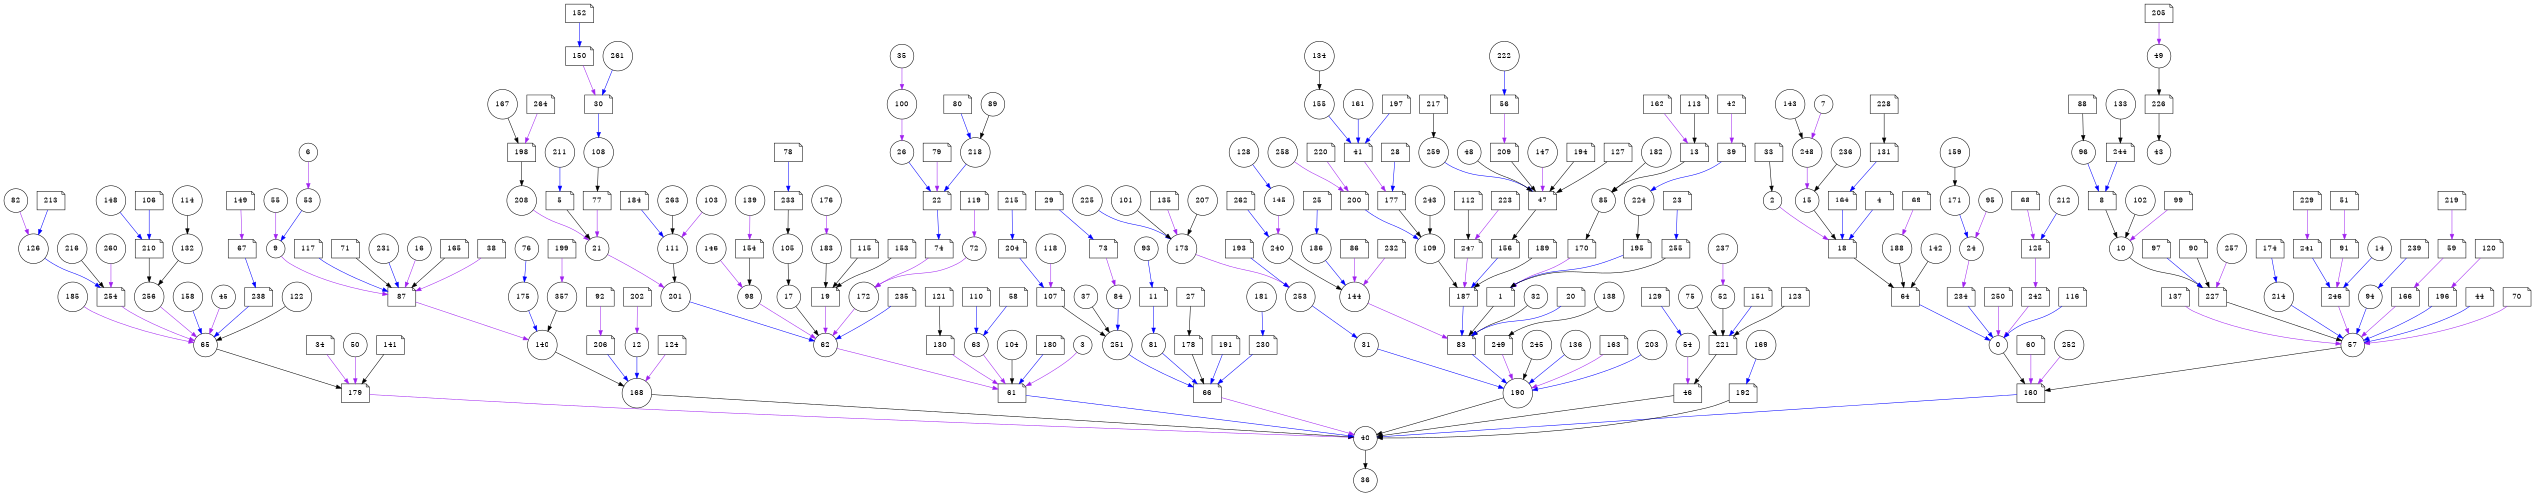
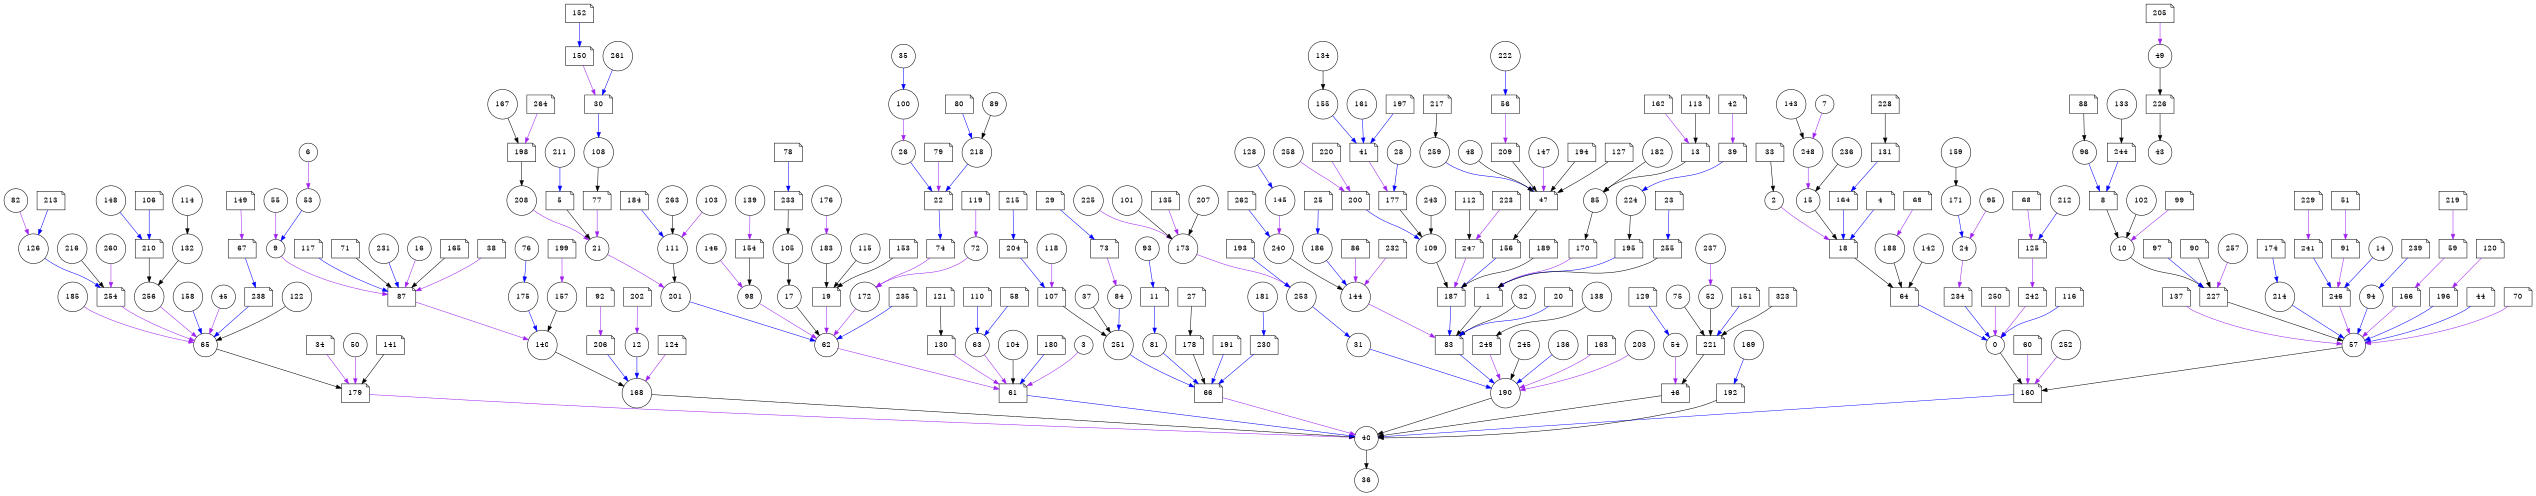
(902, 76) -> (903, 76)
(1395, 152) -> (1399, 152)
(1132, 224) -> (1133, 224)
(865, 249) -> (865, 249)
(562, 297) -> (562, 297)
(1795, 297) -> (1783, 297)
(1591, 376) -> (1578, 376)
